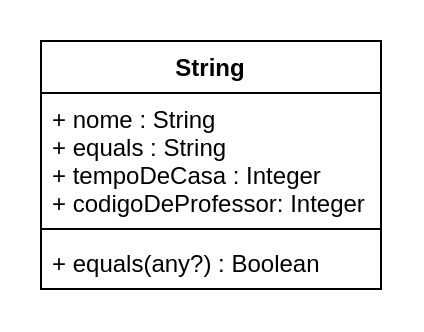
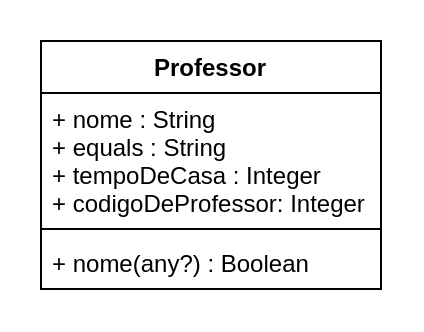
(210, 68) -> (210, 68)
(195, 264) -> (184, 264)
